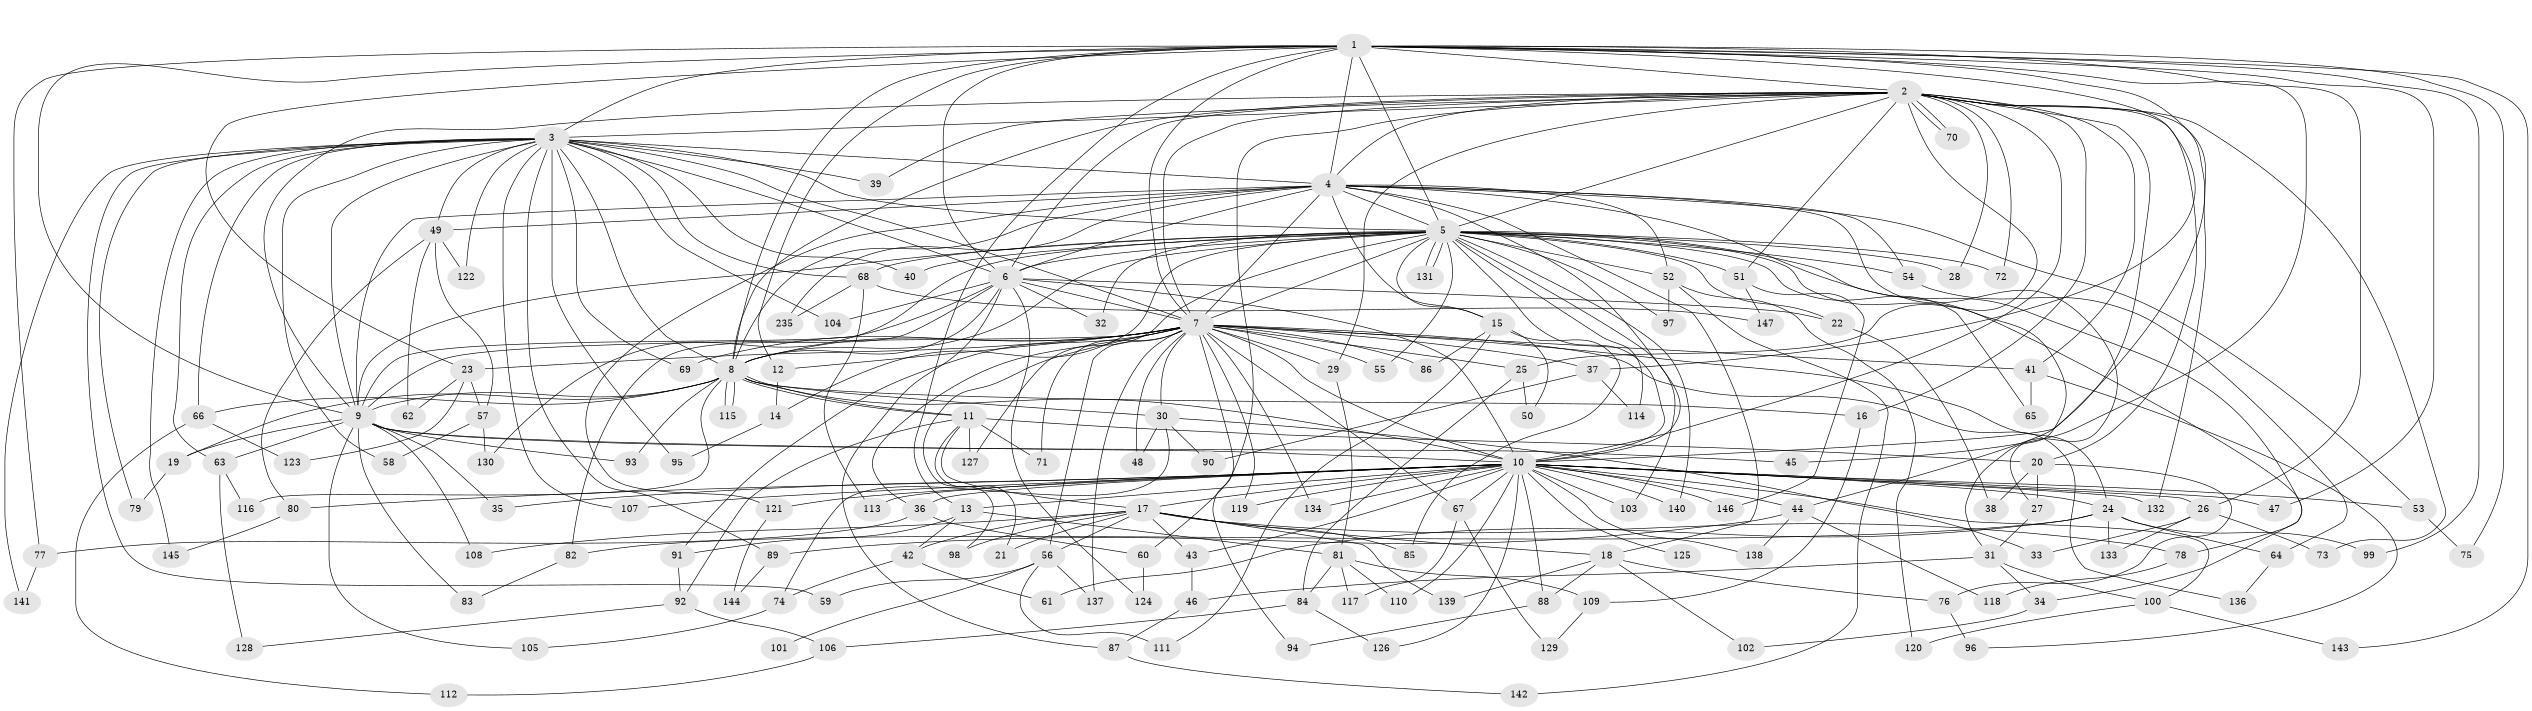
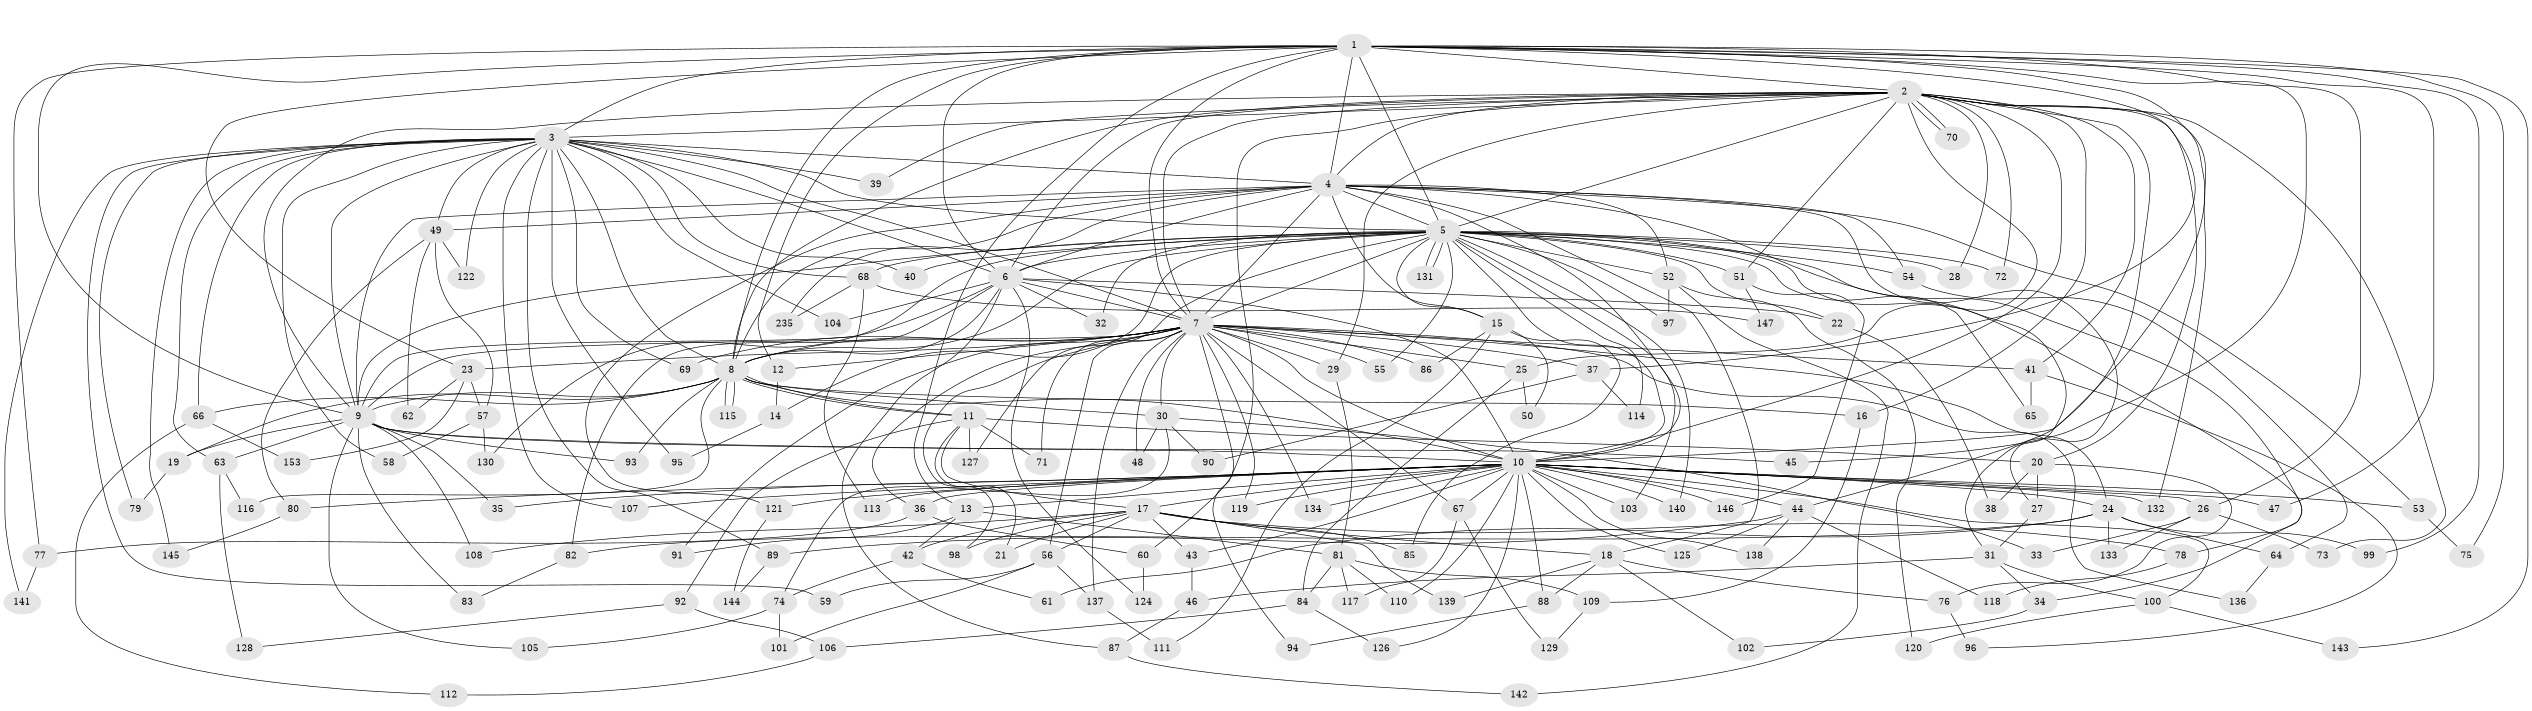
(292, 463) -> (292, 463)
none -> (1747, 531)
(679, 579) -> none
none -> (780, 626)
(1057, 634) -> (1131, 627)
